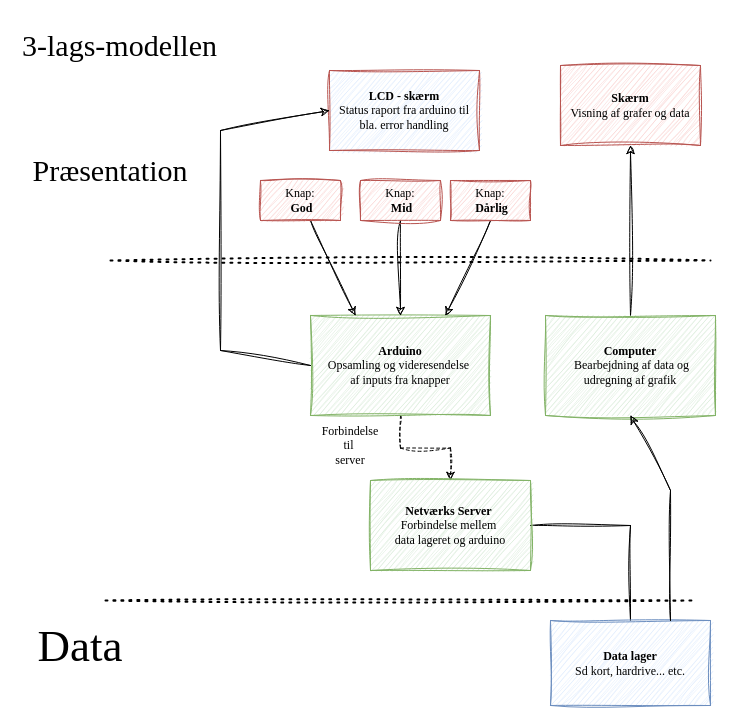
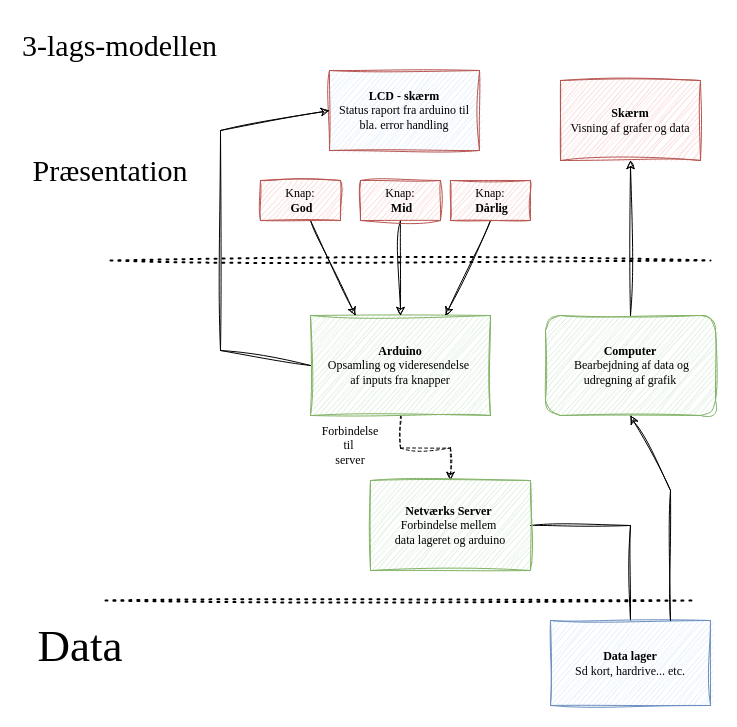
(631, 106) -> (631, 121)
(631, 366) -> (631, 366)
